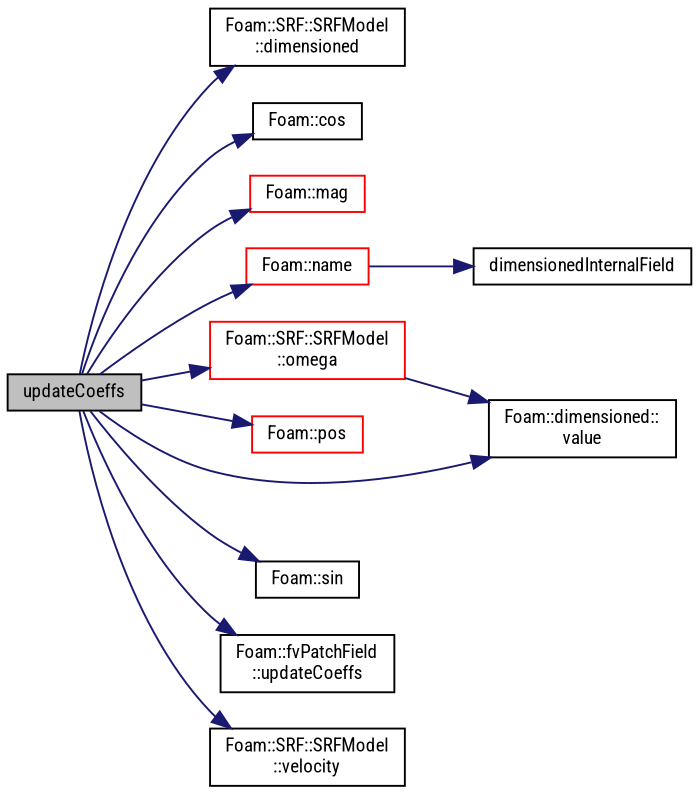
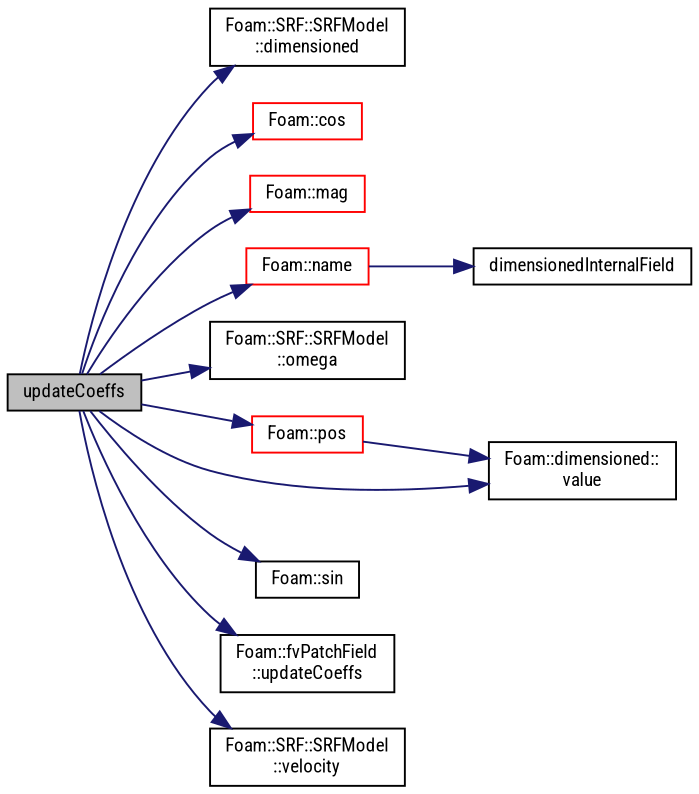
(307, 121) -> (307, 121)
(307, 350) -> (307, 350)
(437, 387) -> (416, 449)
